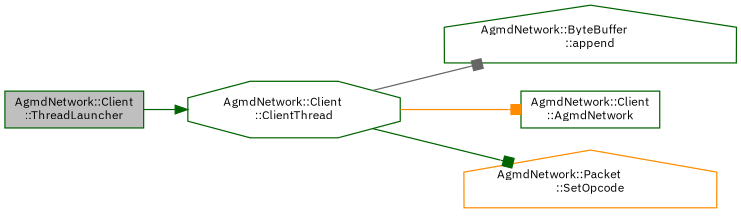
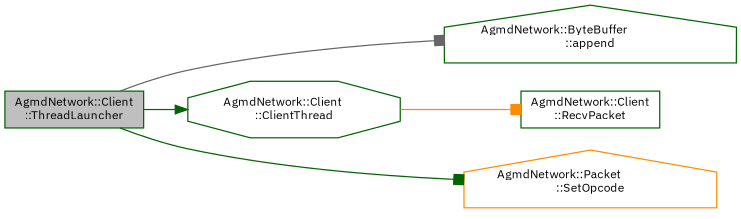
(421, 78) -> (274, 55)
(590, 110) -> (590, 110)
(437, 144) -> (284, 165)
